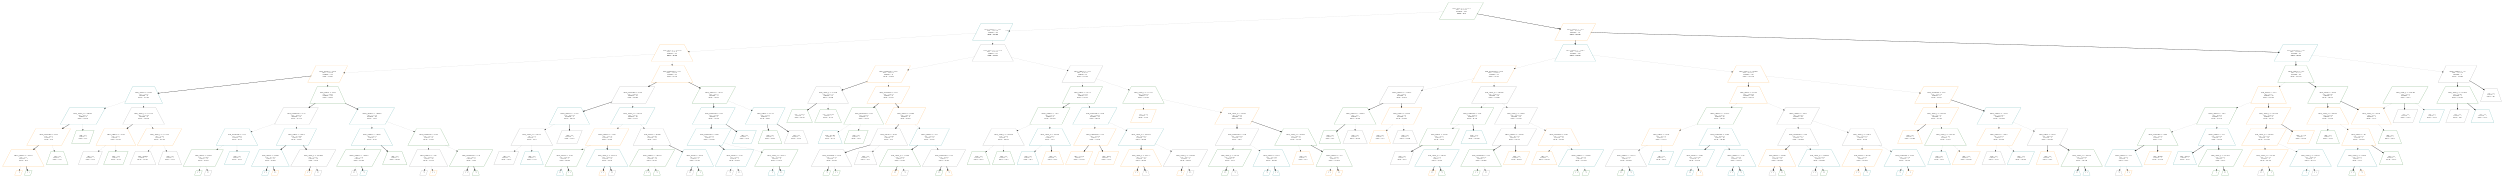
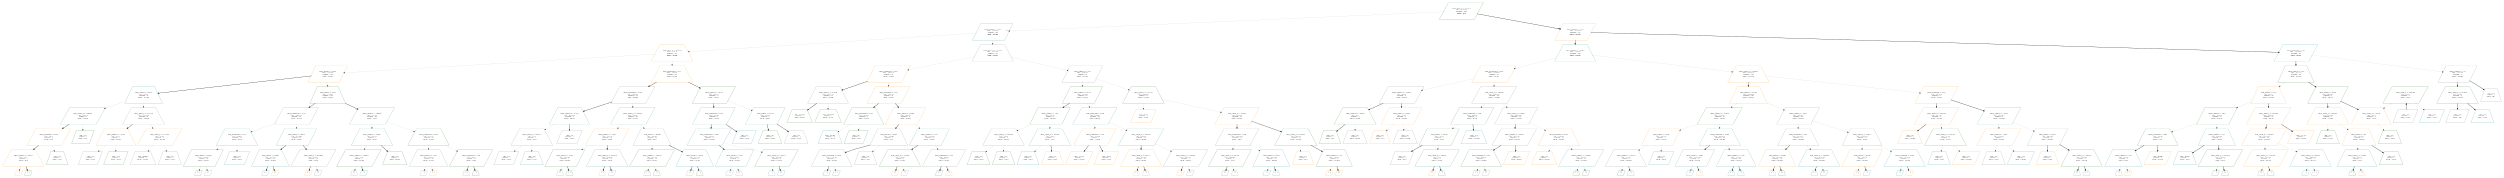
(2405, 106) -> (2406, 107)
